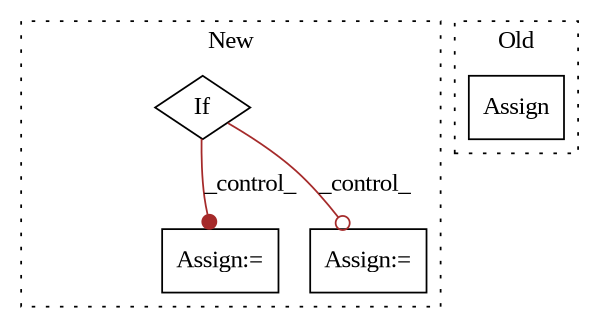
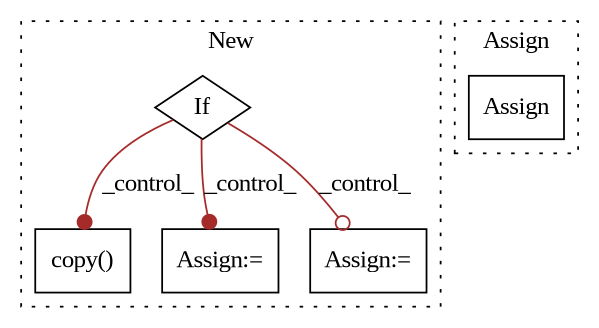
(516, 41) -> (516, 41)
none -> (83, 261)
